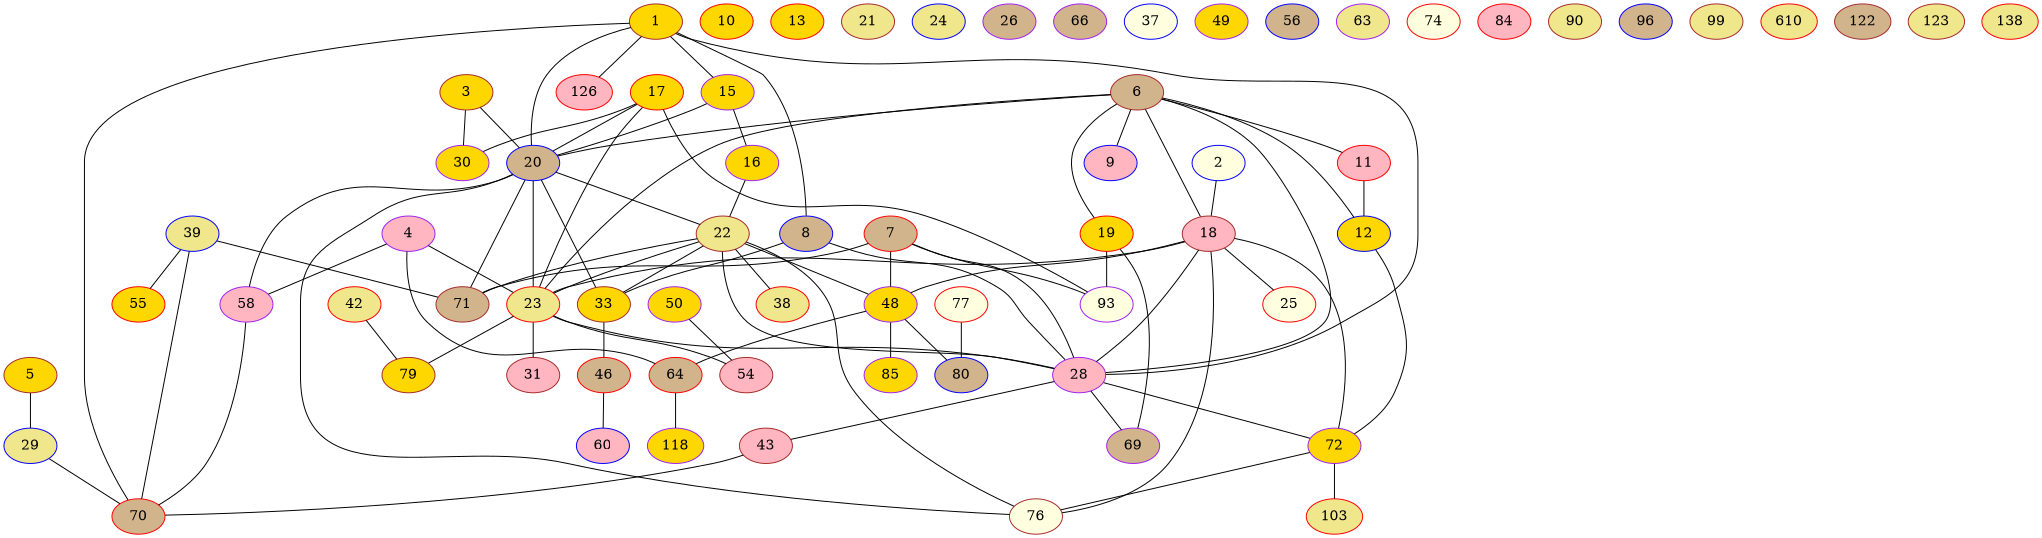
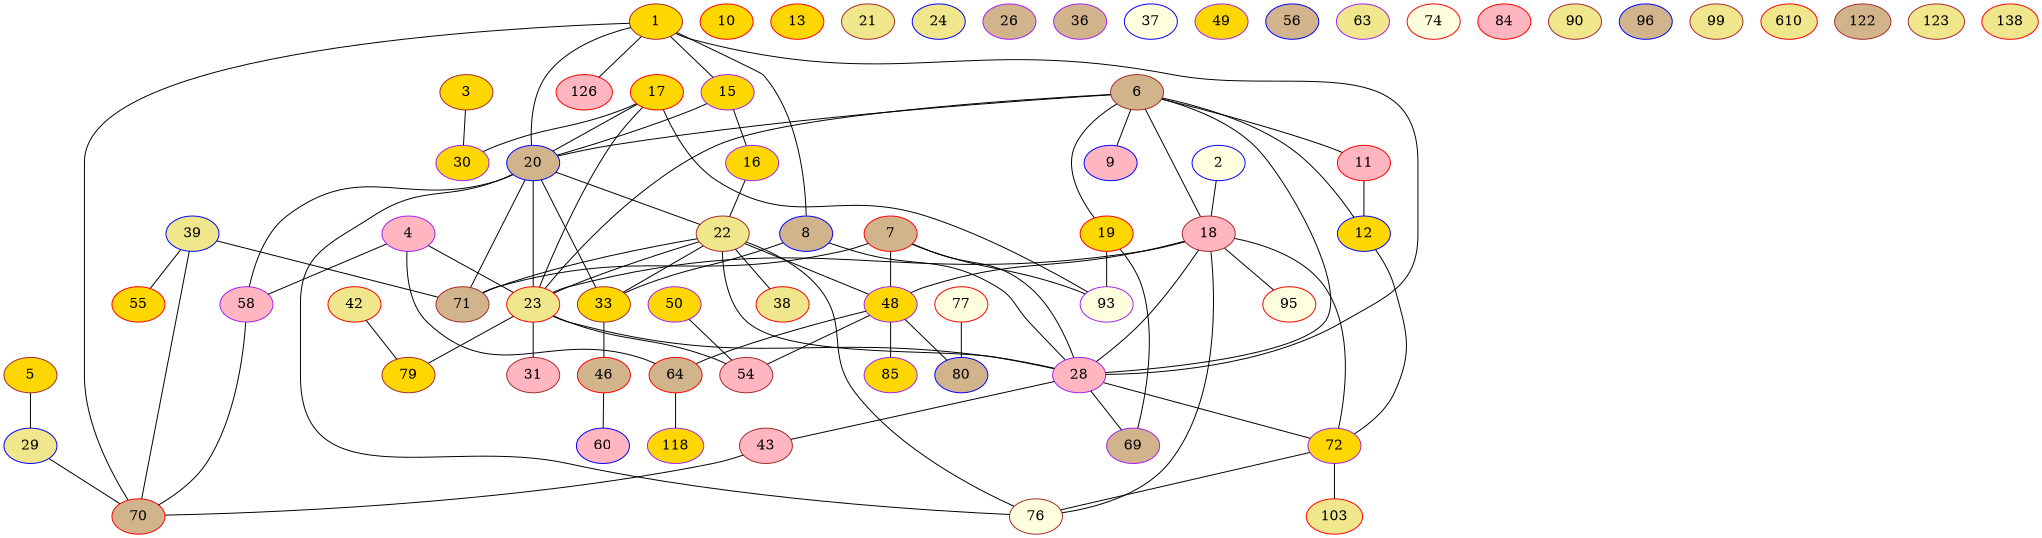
(1080, 22) -> (1080, 22)
(500, 128) -> none
(1289, 304) -> (1289, 304)
none -> (821, 339)
